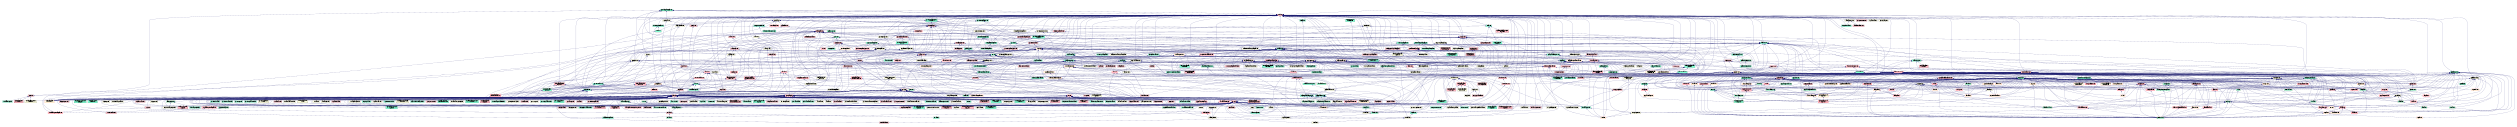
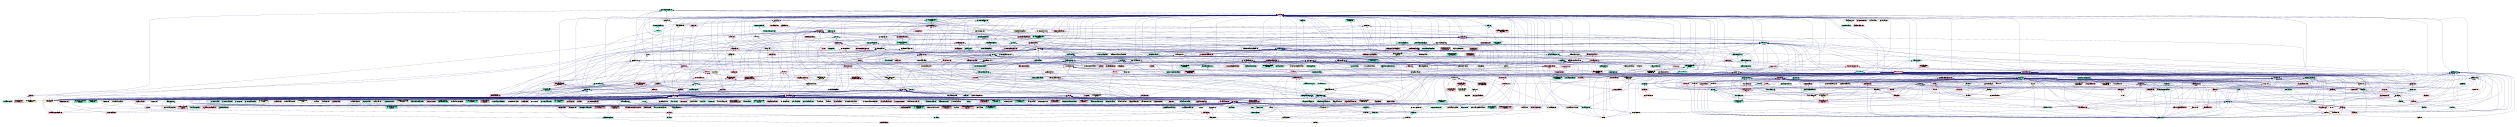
(1251, 66) -> (1251, 66)
(996, 102) -> (996, 102)
(1232, 107) -> (1232, 107)
